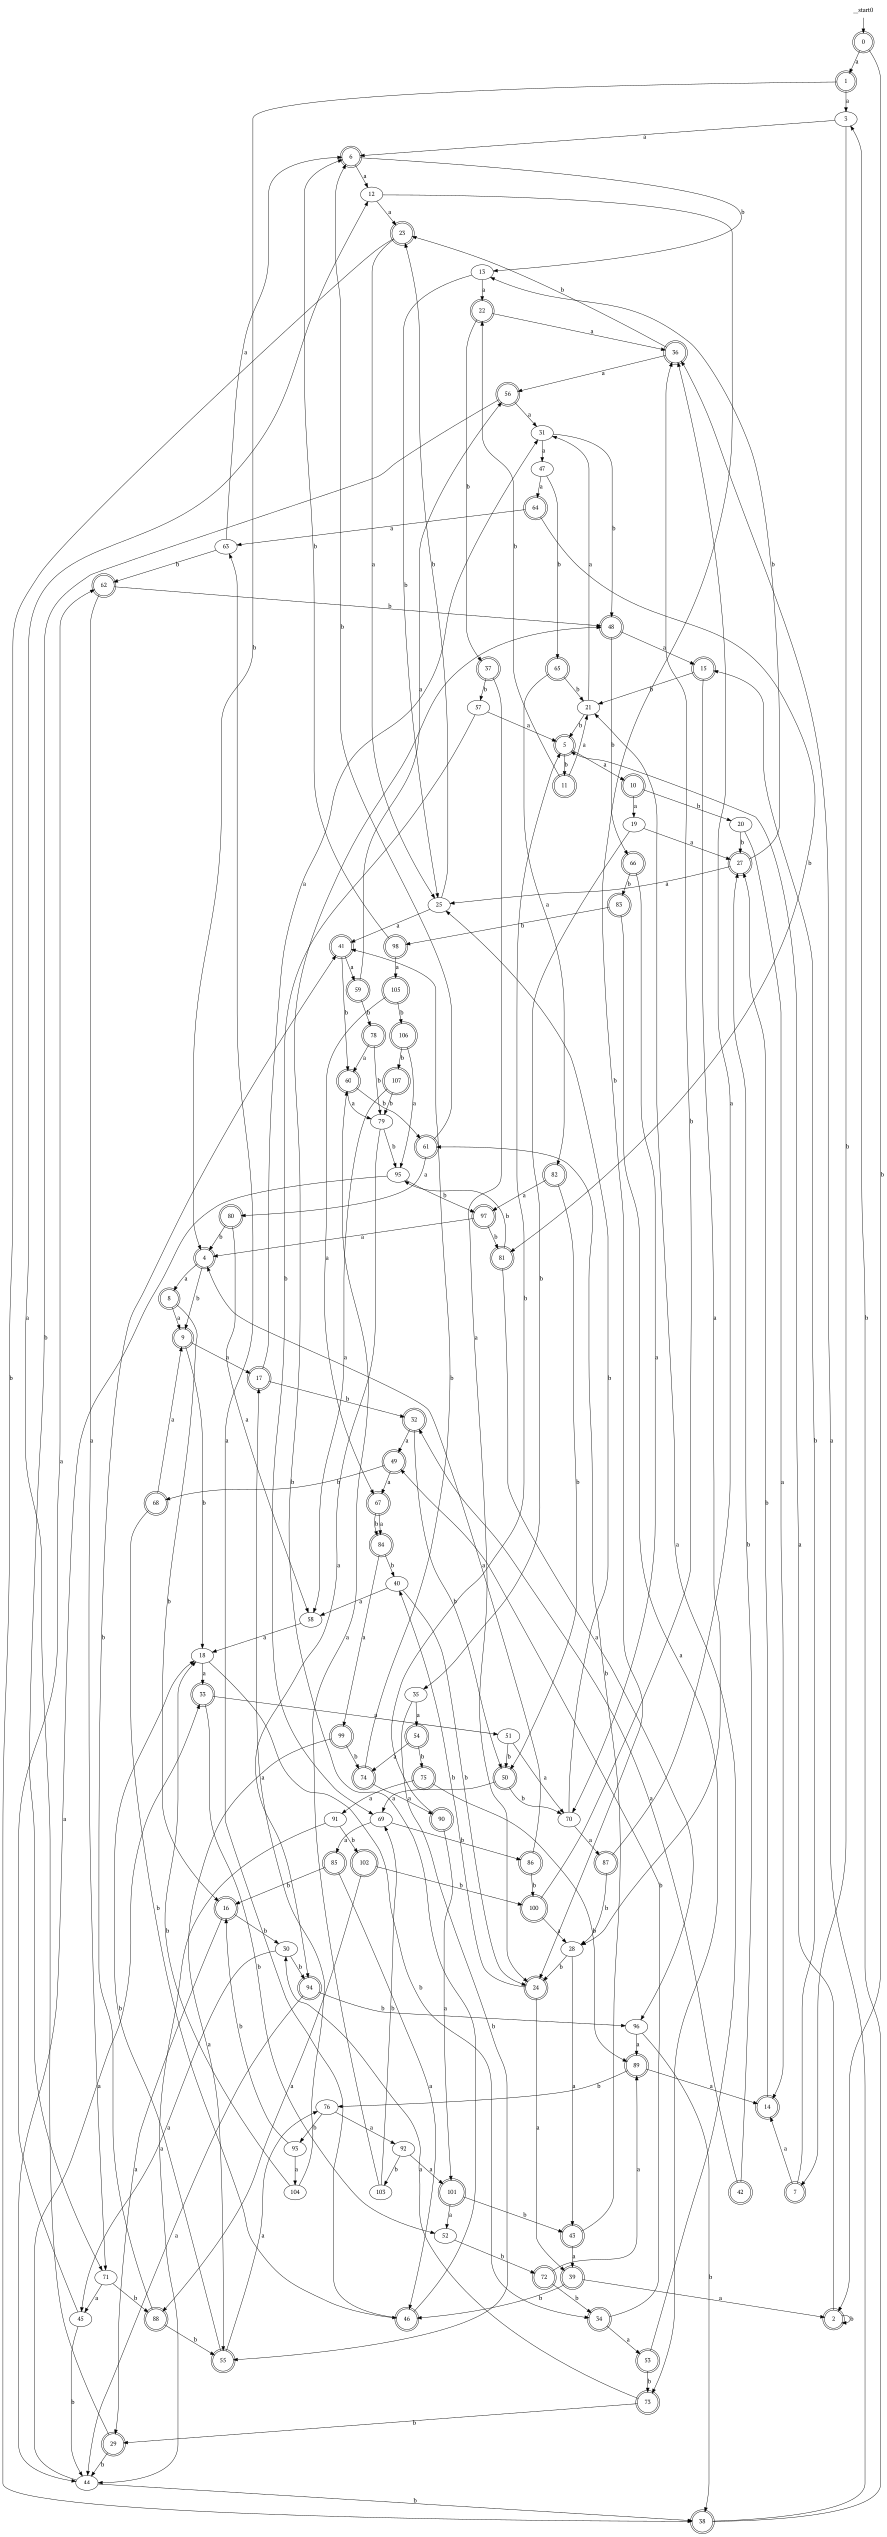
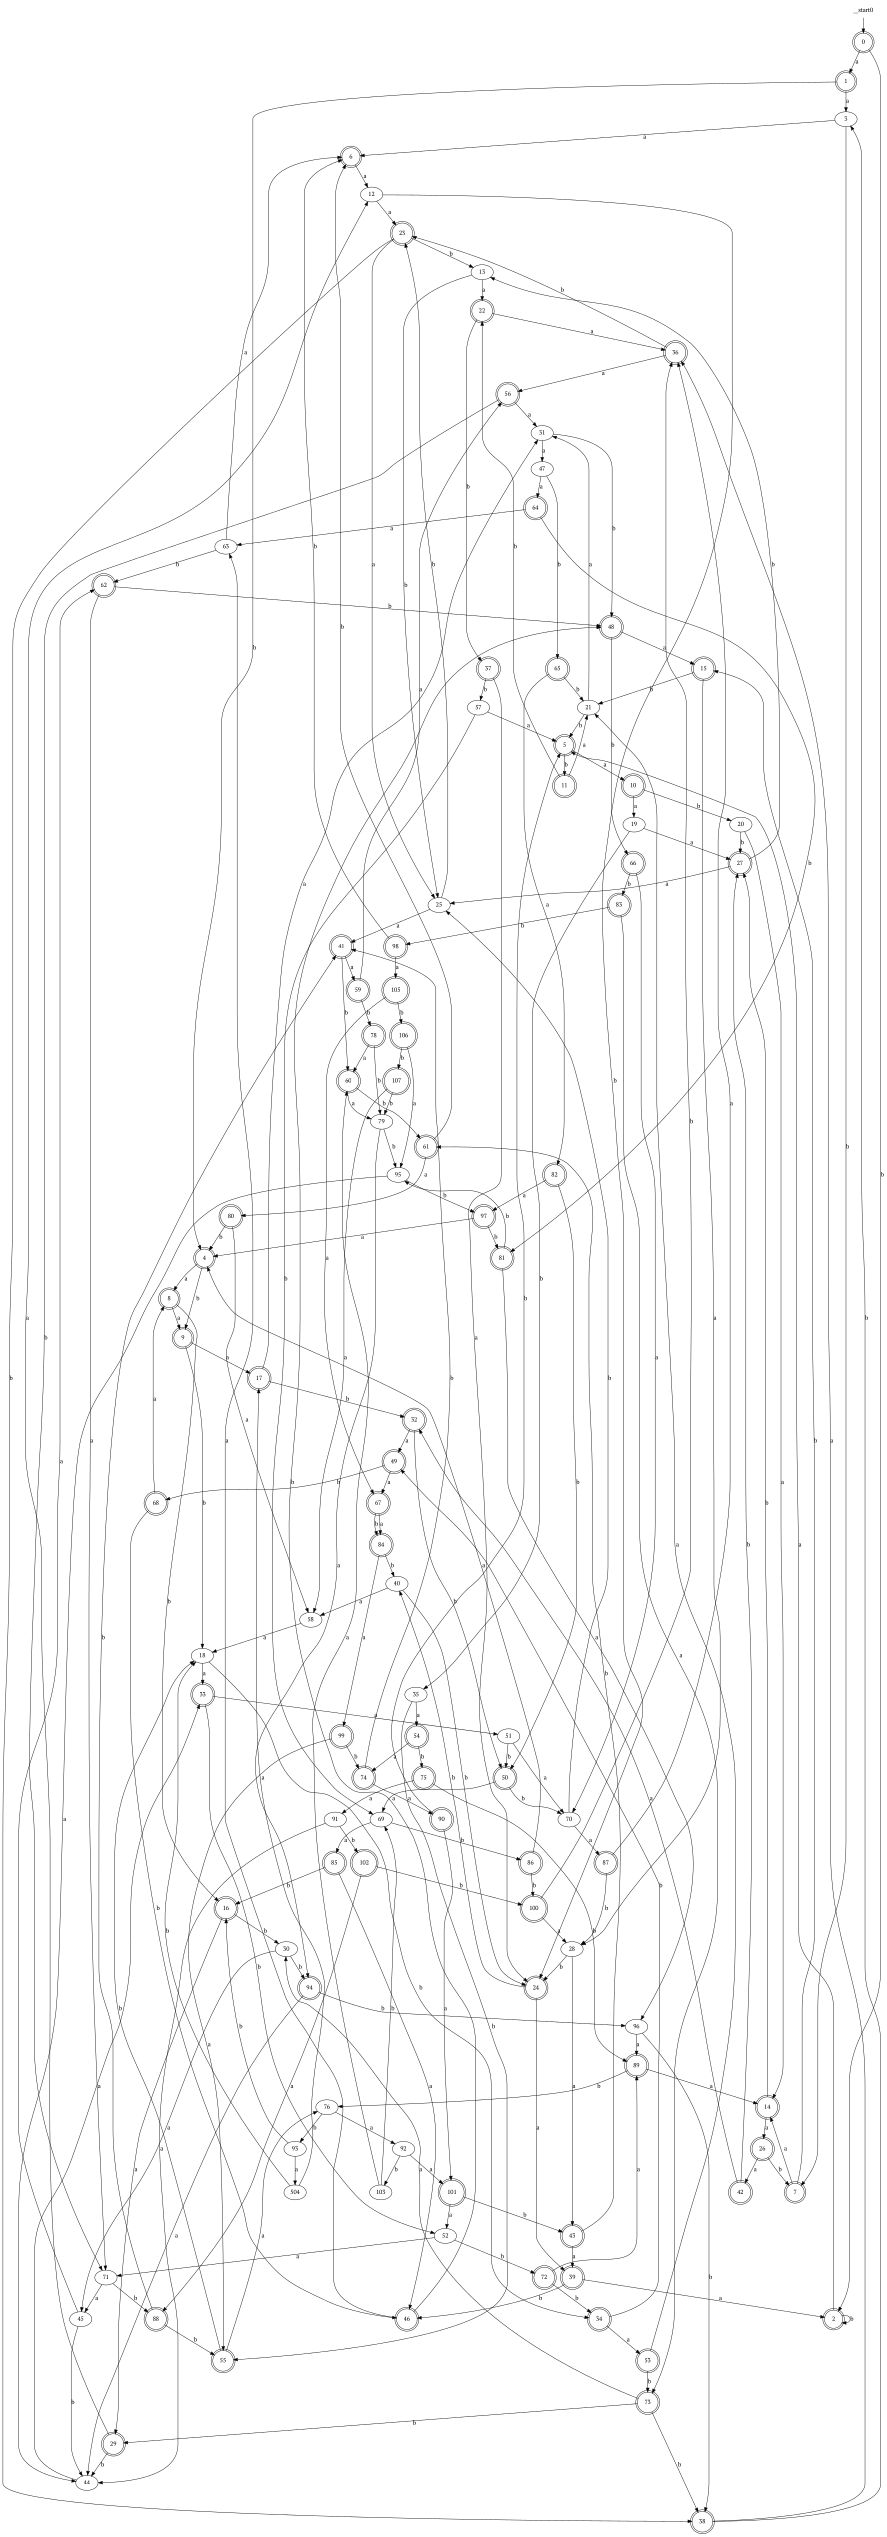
(681, 191) -> (440, 252)
(169, 1422) -> (153, 1401)
none -> (762, 2149)
(295, 2192) -> (295, 2192)
none -> (278, 2256)
(393, 2502) -> (674, 2460)
